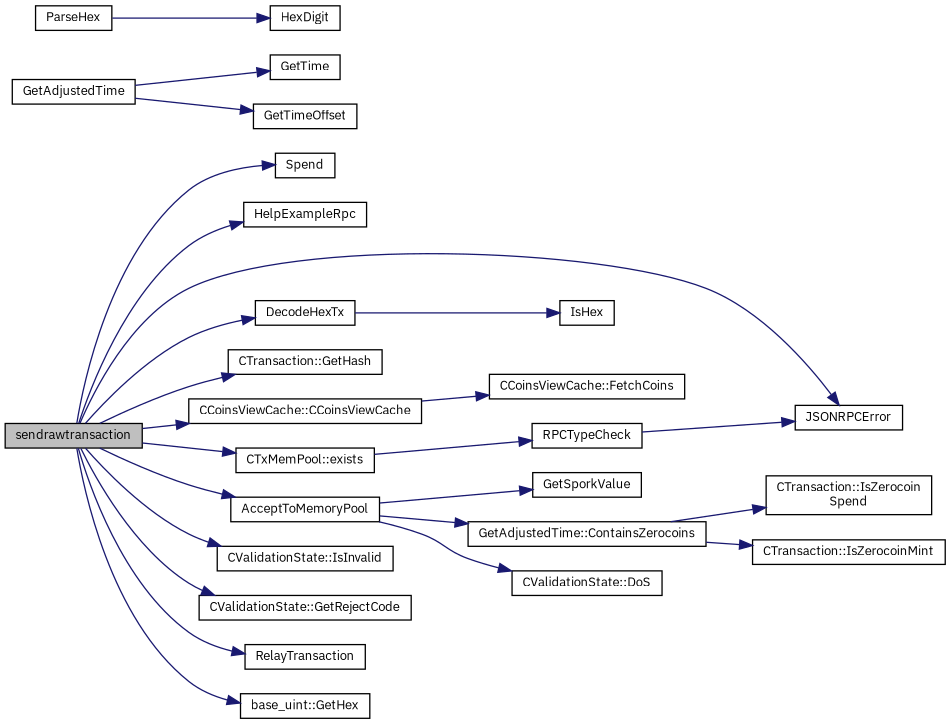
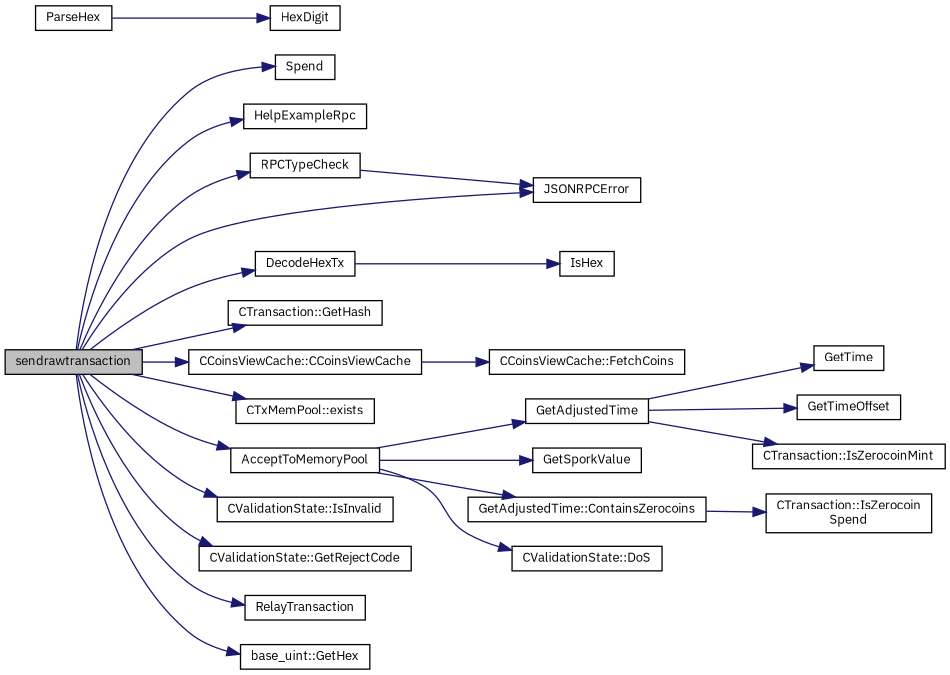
none -> (444, 436)
(447, 448) -> (140, 244)
(723, 543) -> (706, 432)
